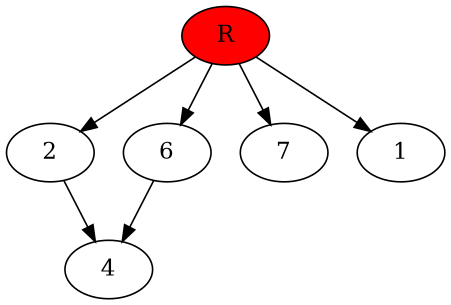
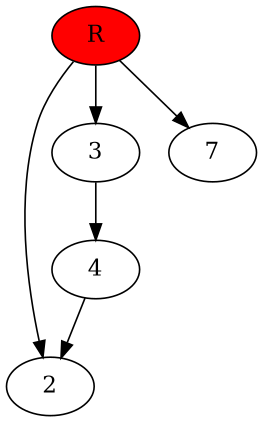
(167, 153) -> (96, 153)
(401, 153) -> none
(76, 204) -> (76, 320)
